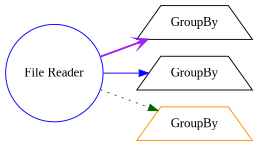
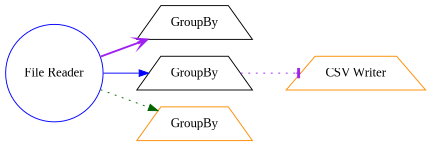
none -> (356, 73)
